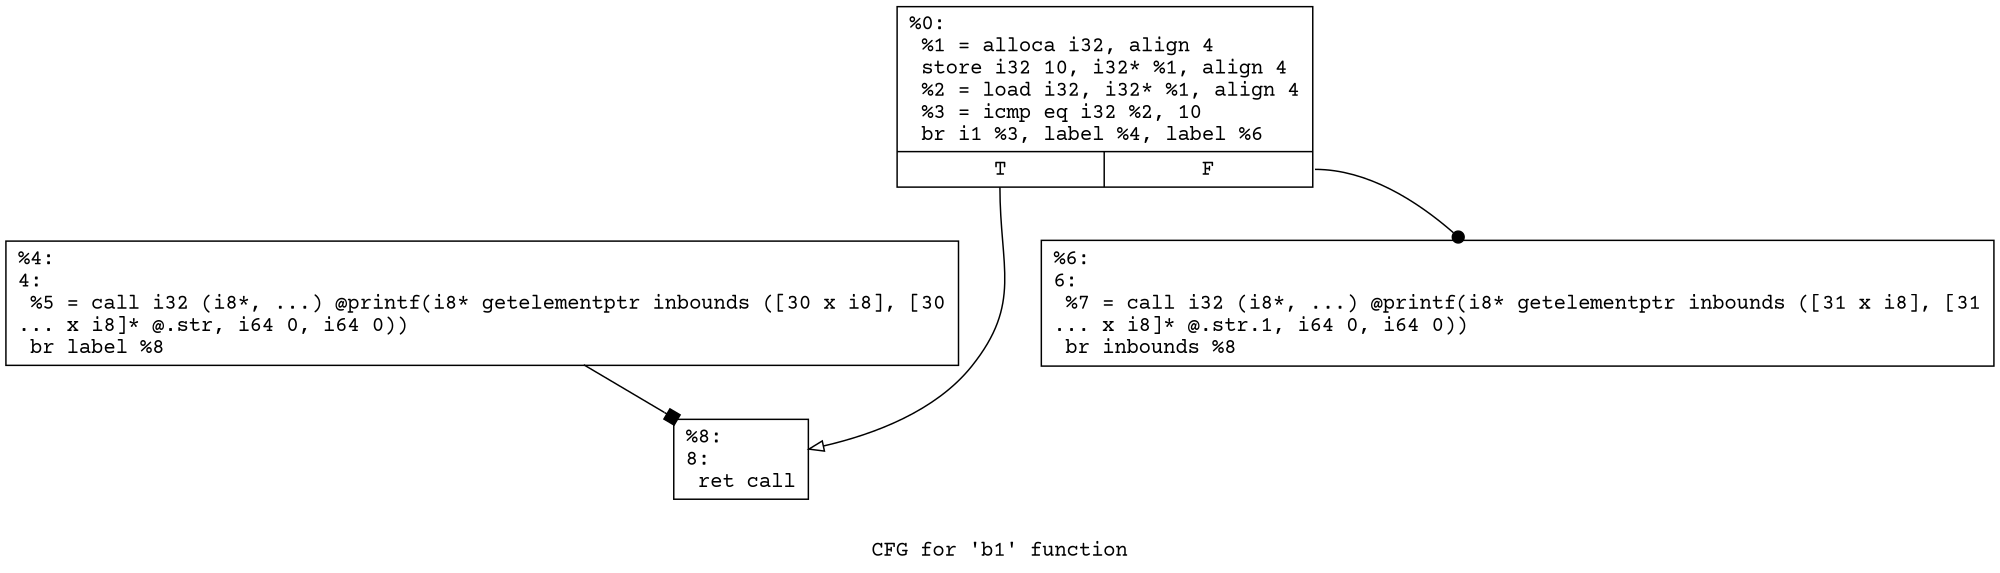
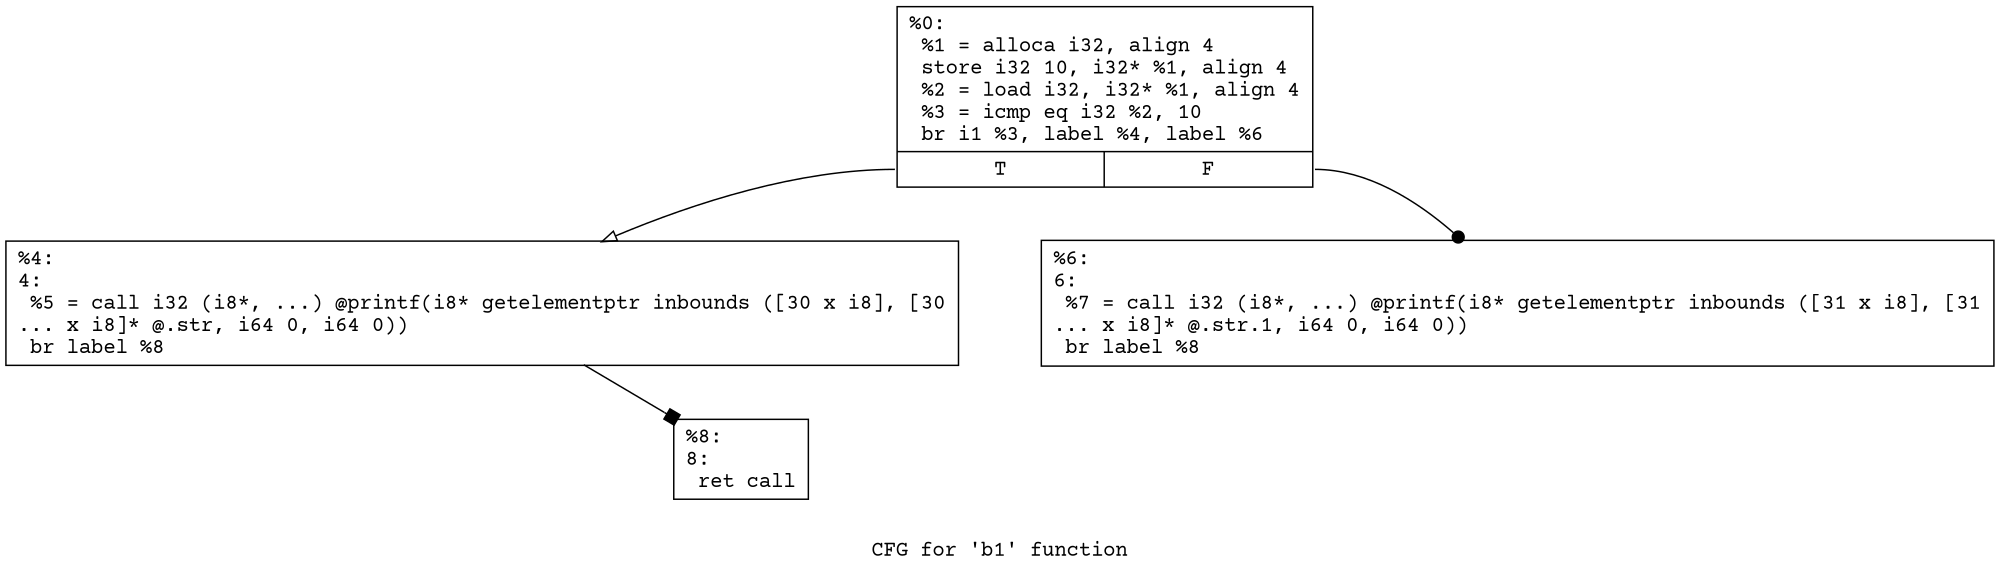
(1145, 347) -> (1127, 347)
(976, 360) -> (752, 189)
